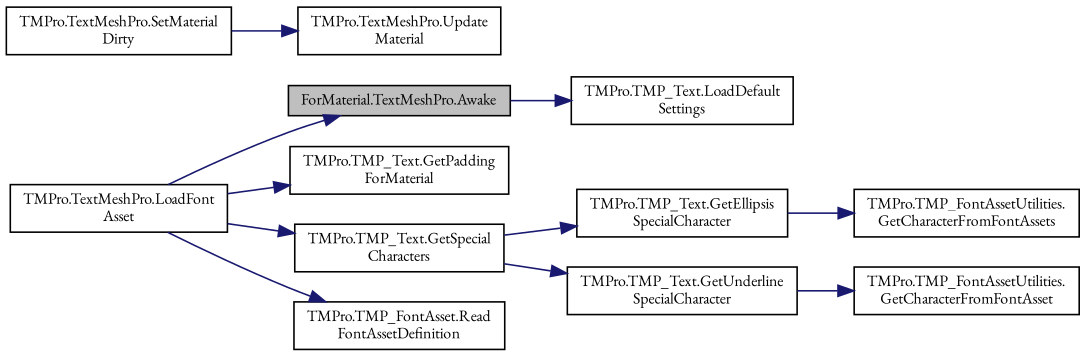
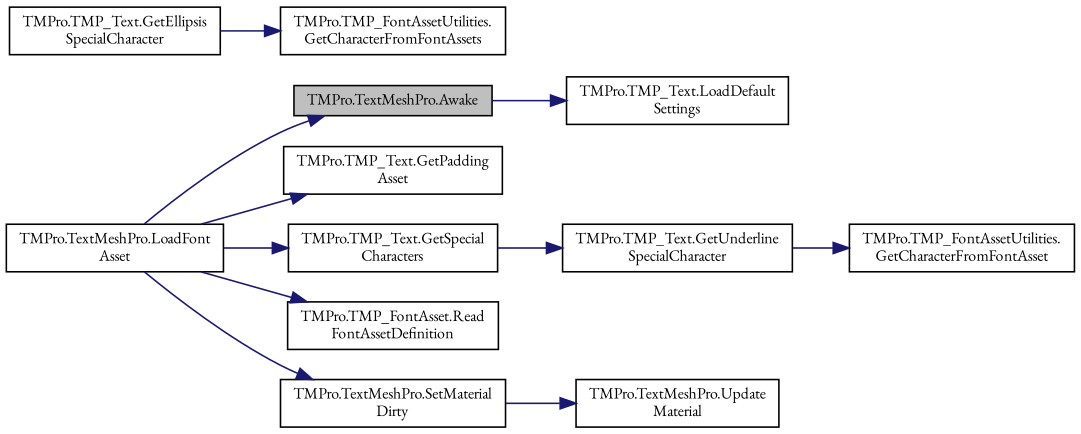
(399, 101) -> (393, 101)
(399, 170) -> (393, 170)
(532, 232) -> none
none -> (218, 327)
